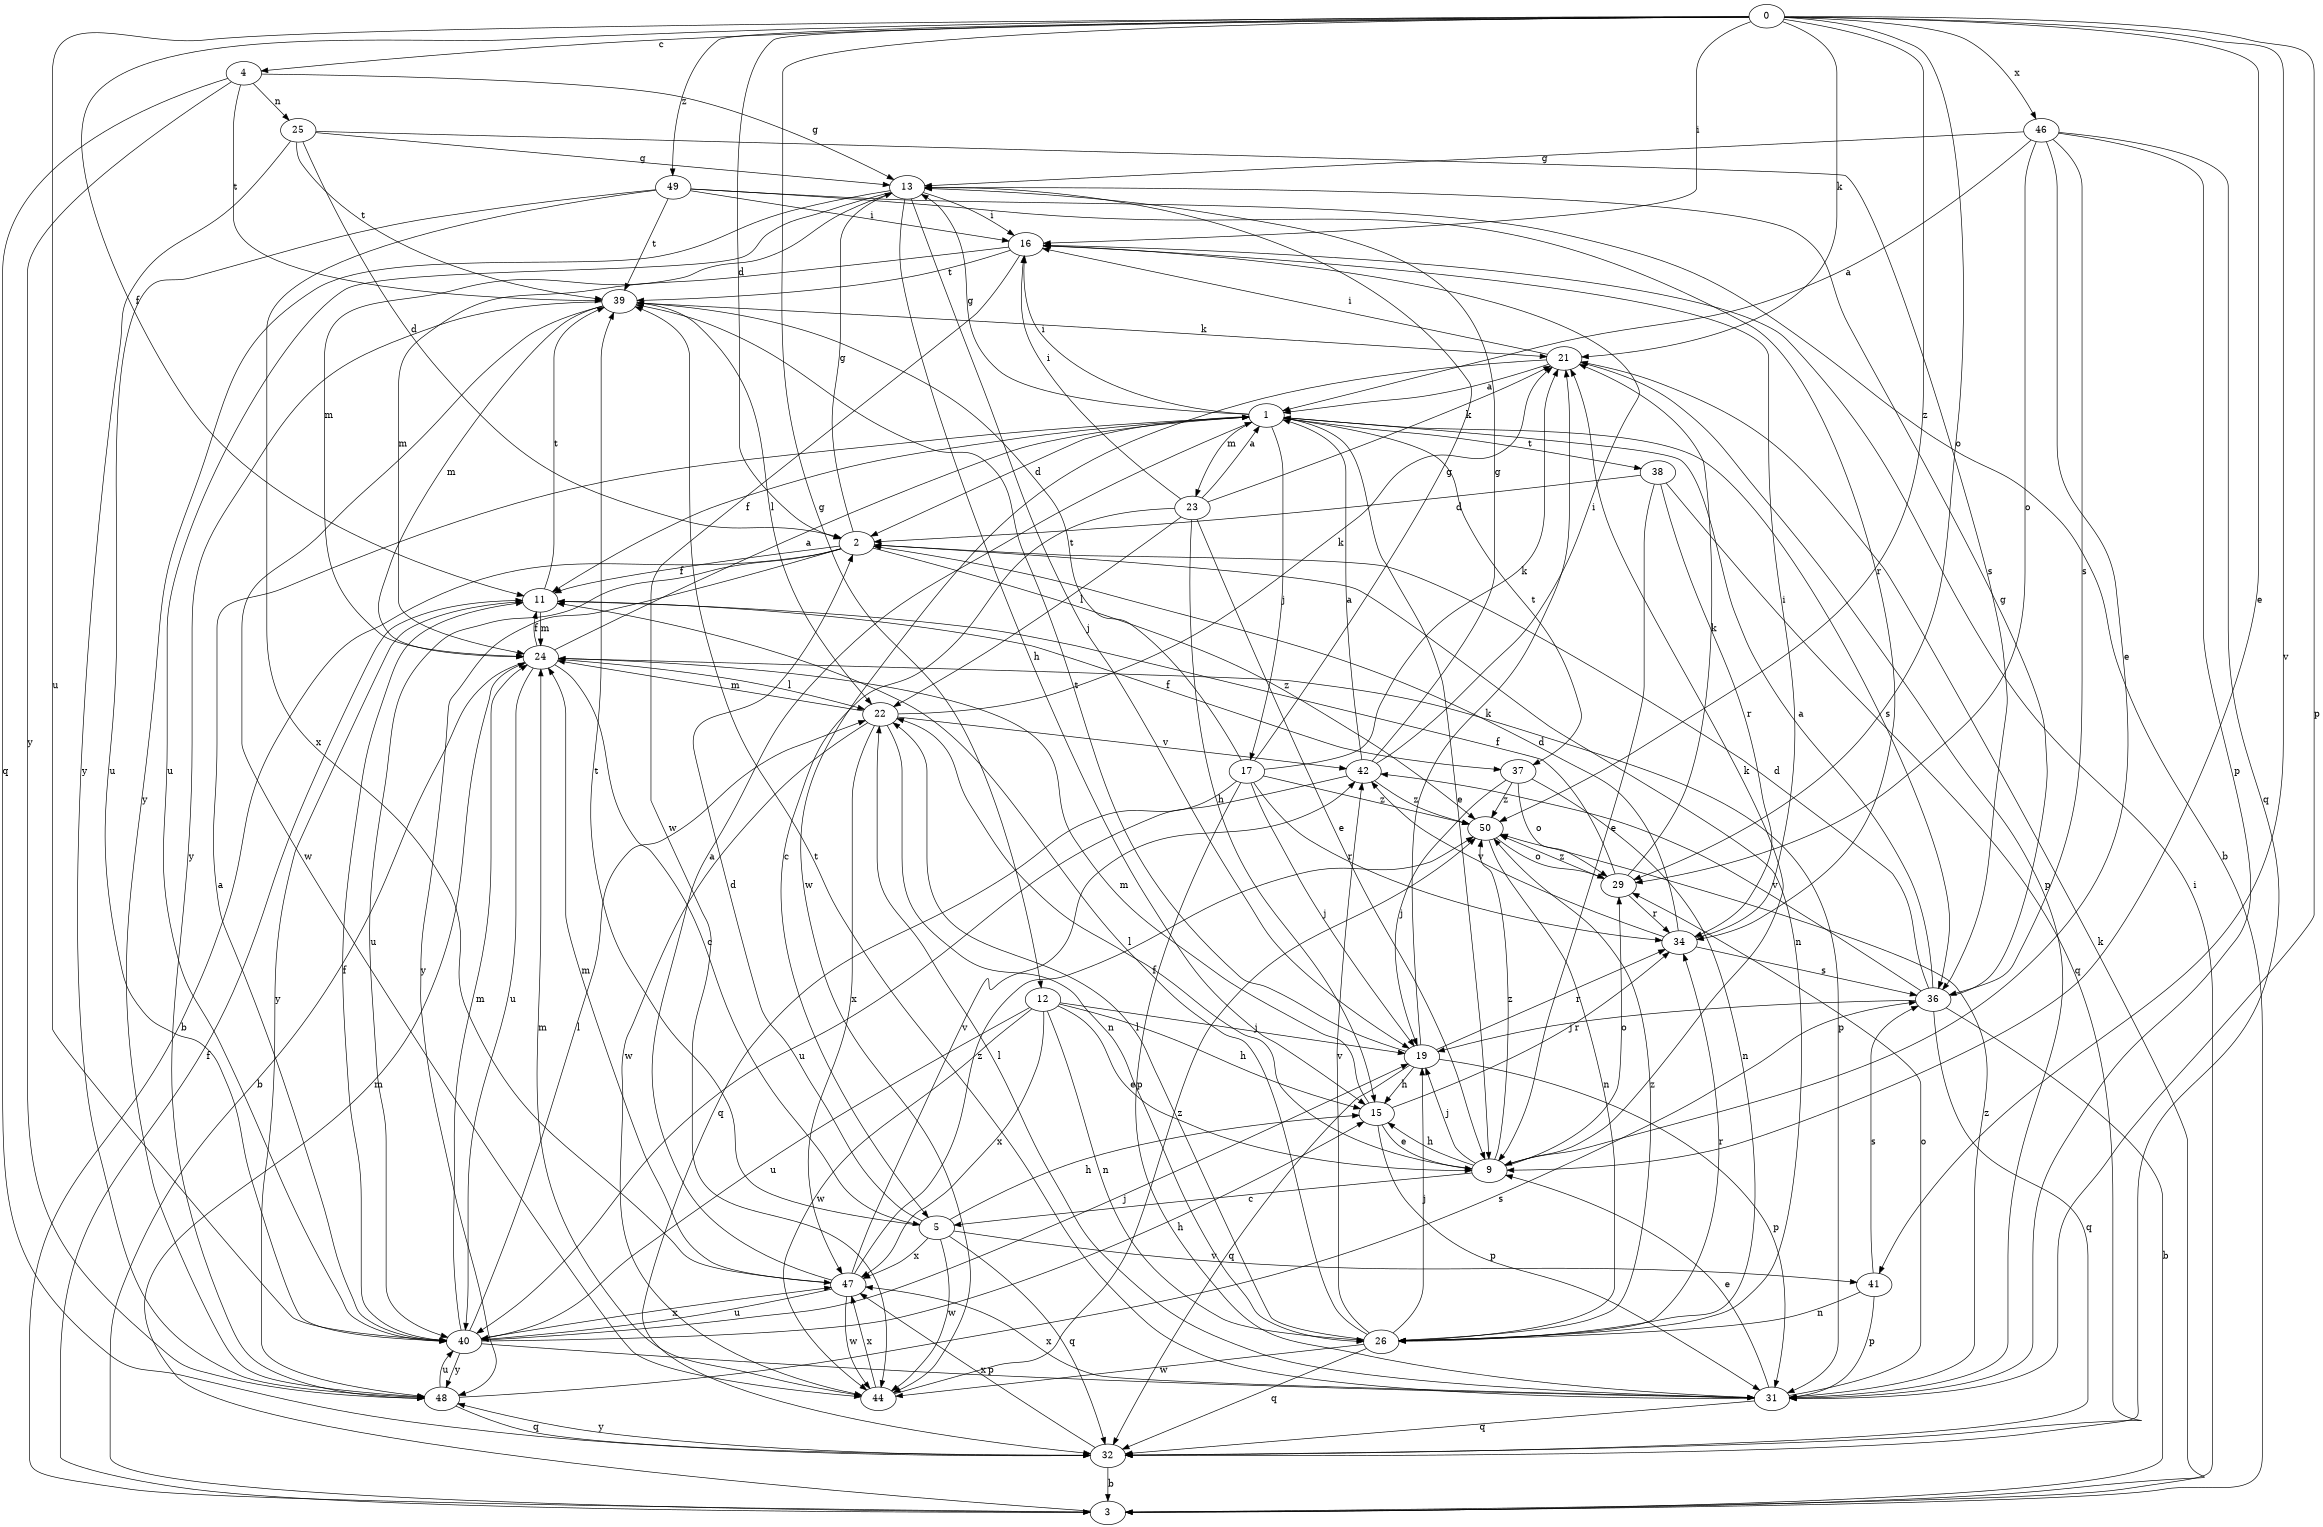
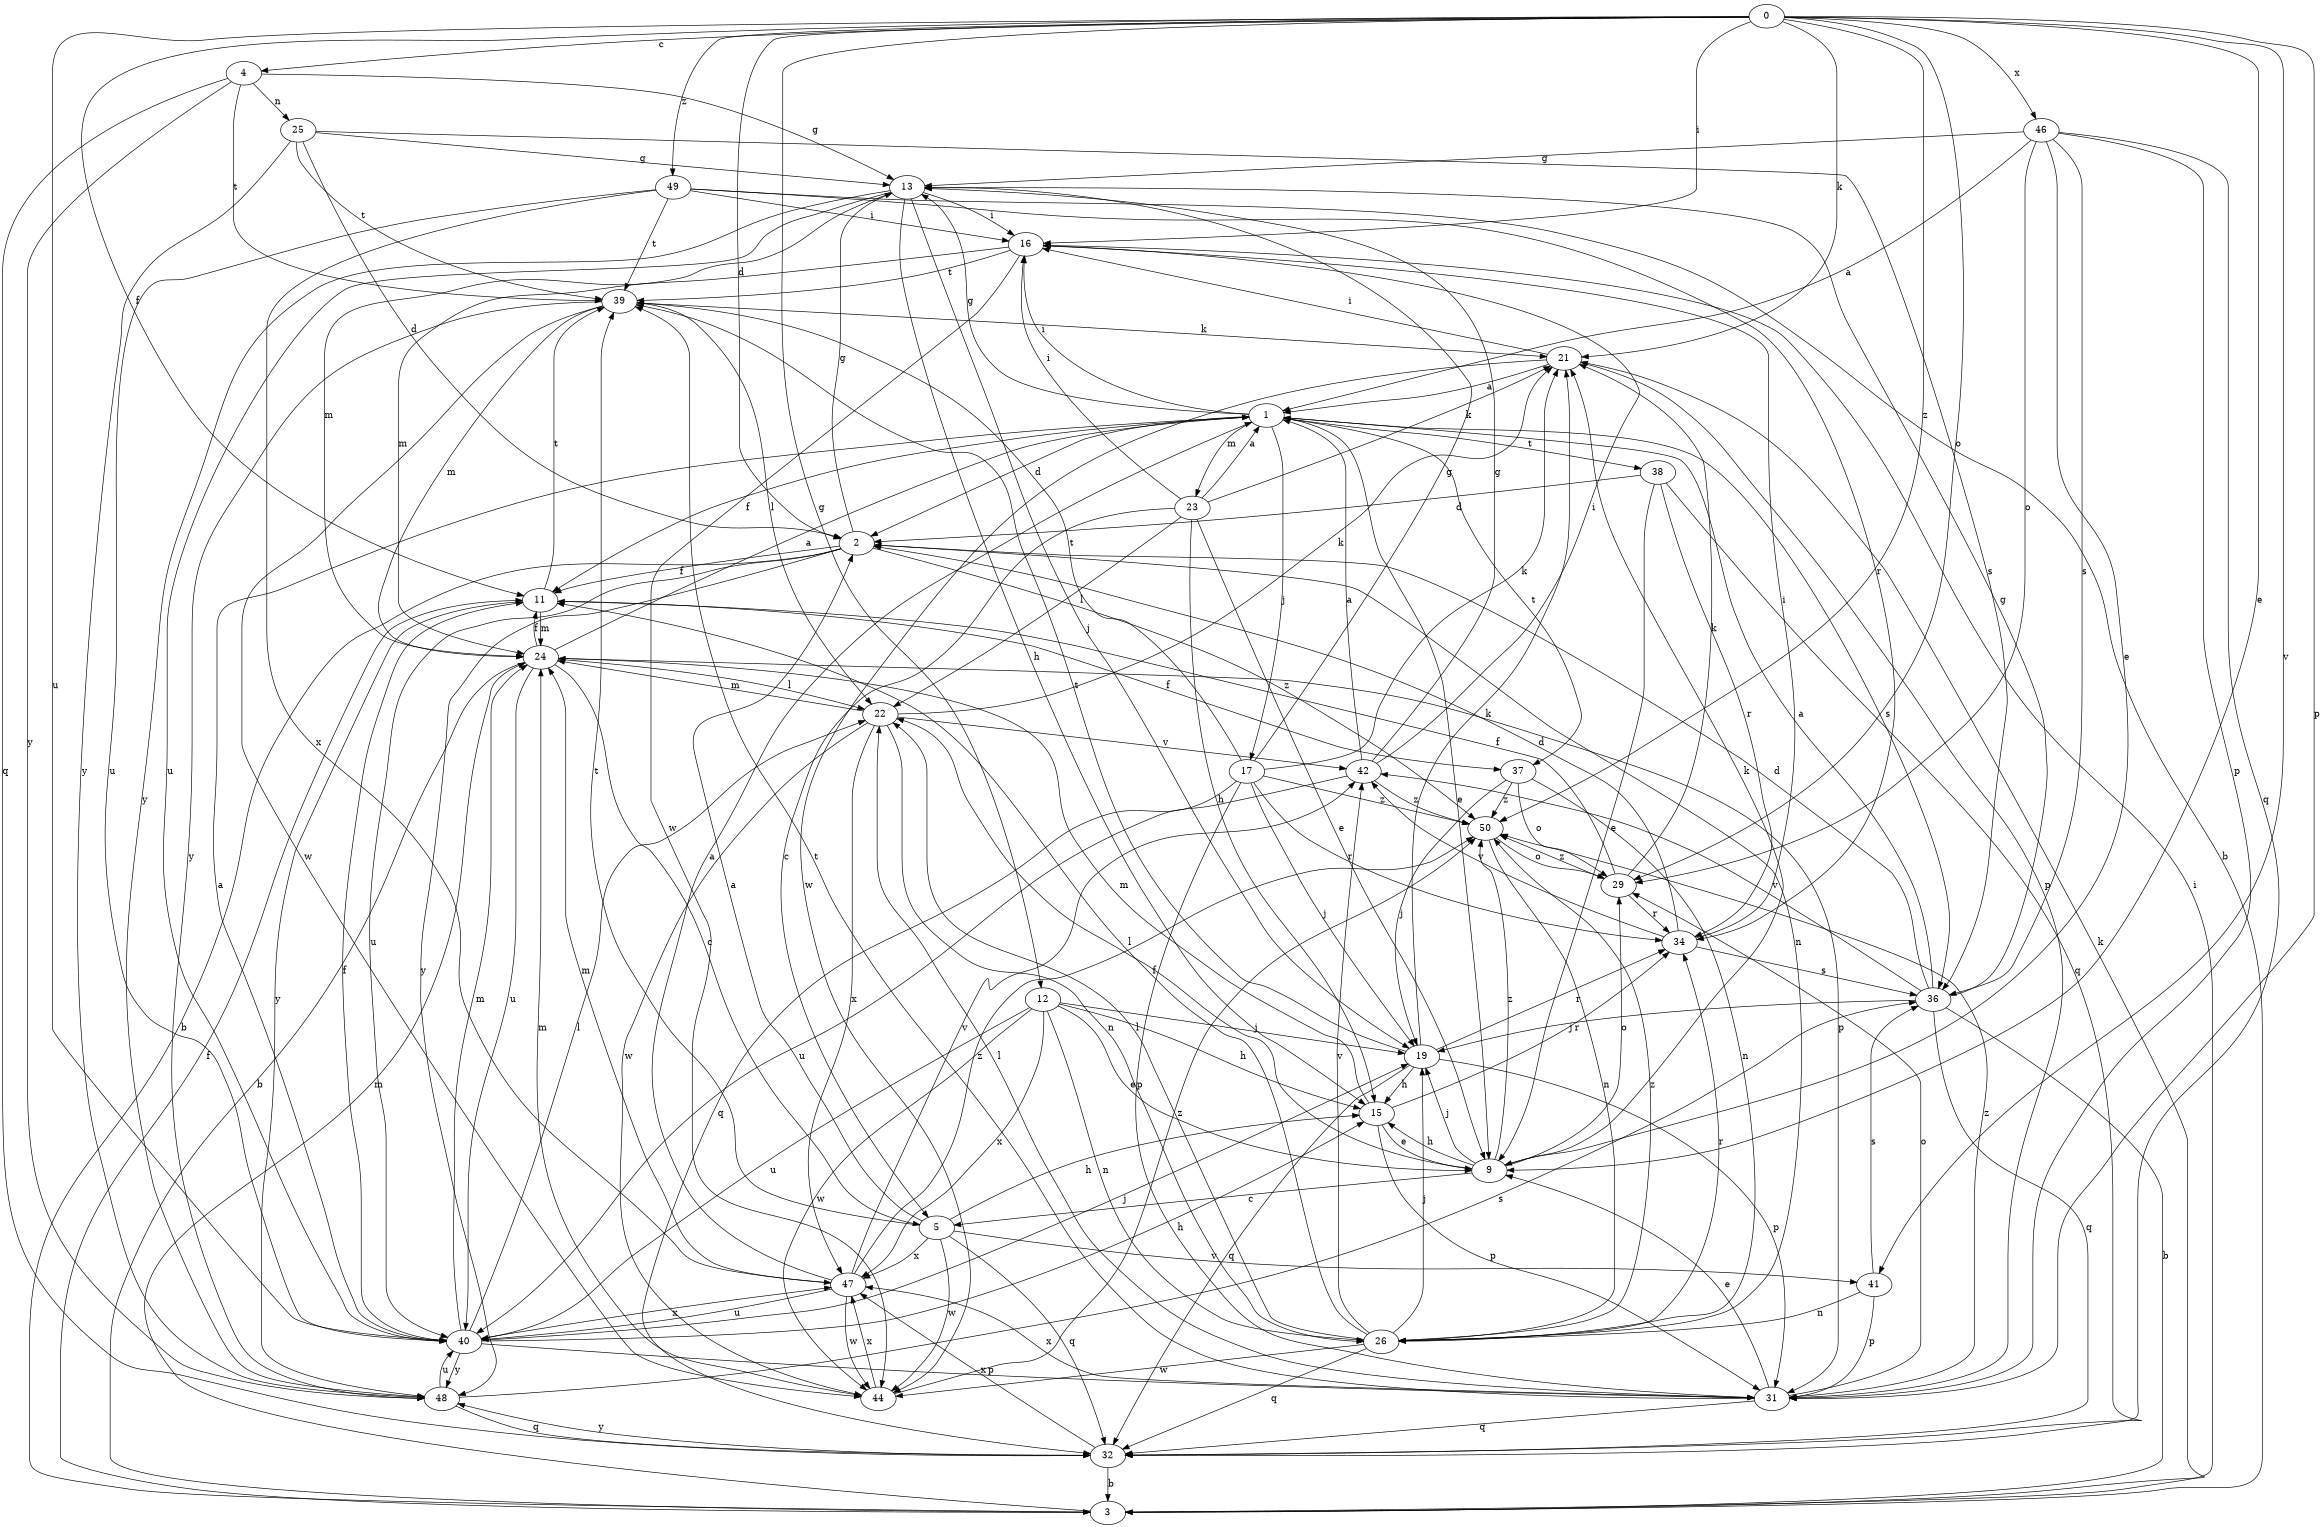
(734, 886) -> (734, 886)
